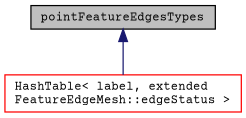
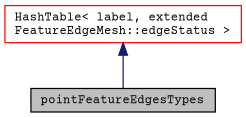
(123, 58) -> (123, 72)
